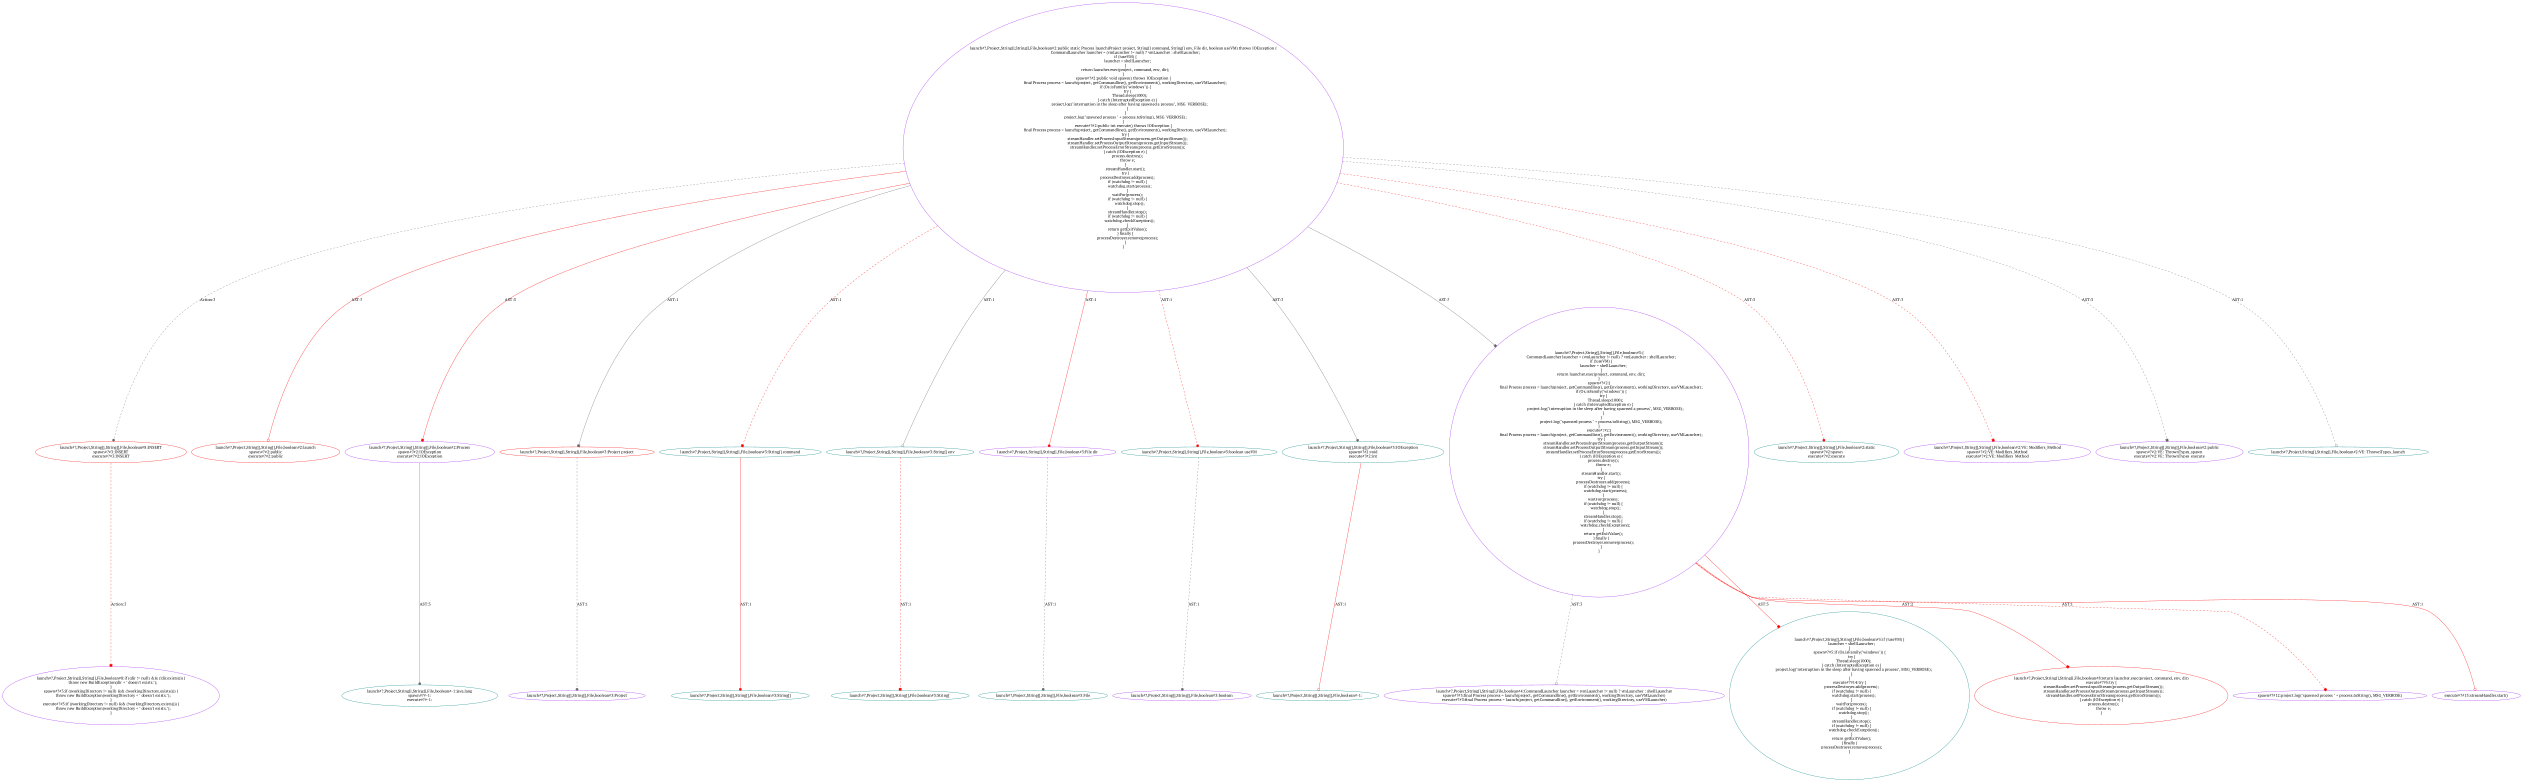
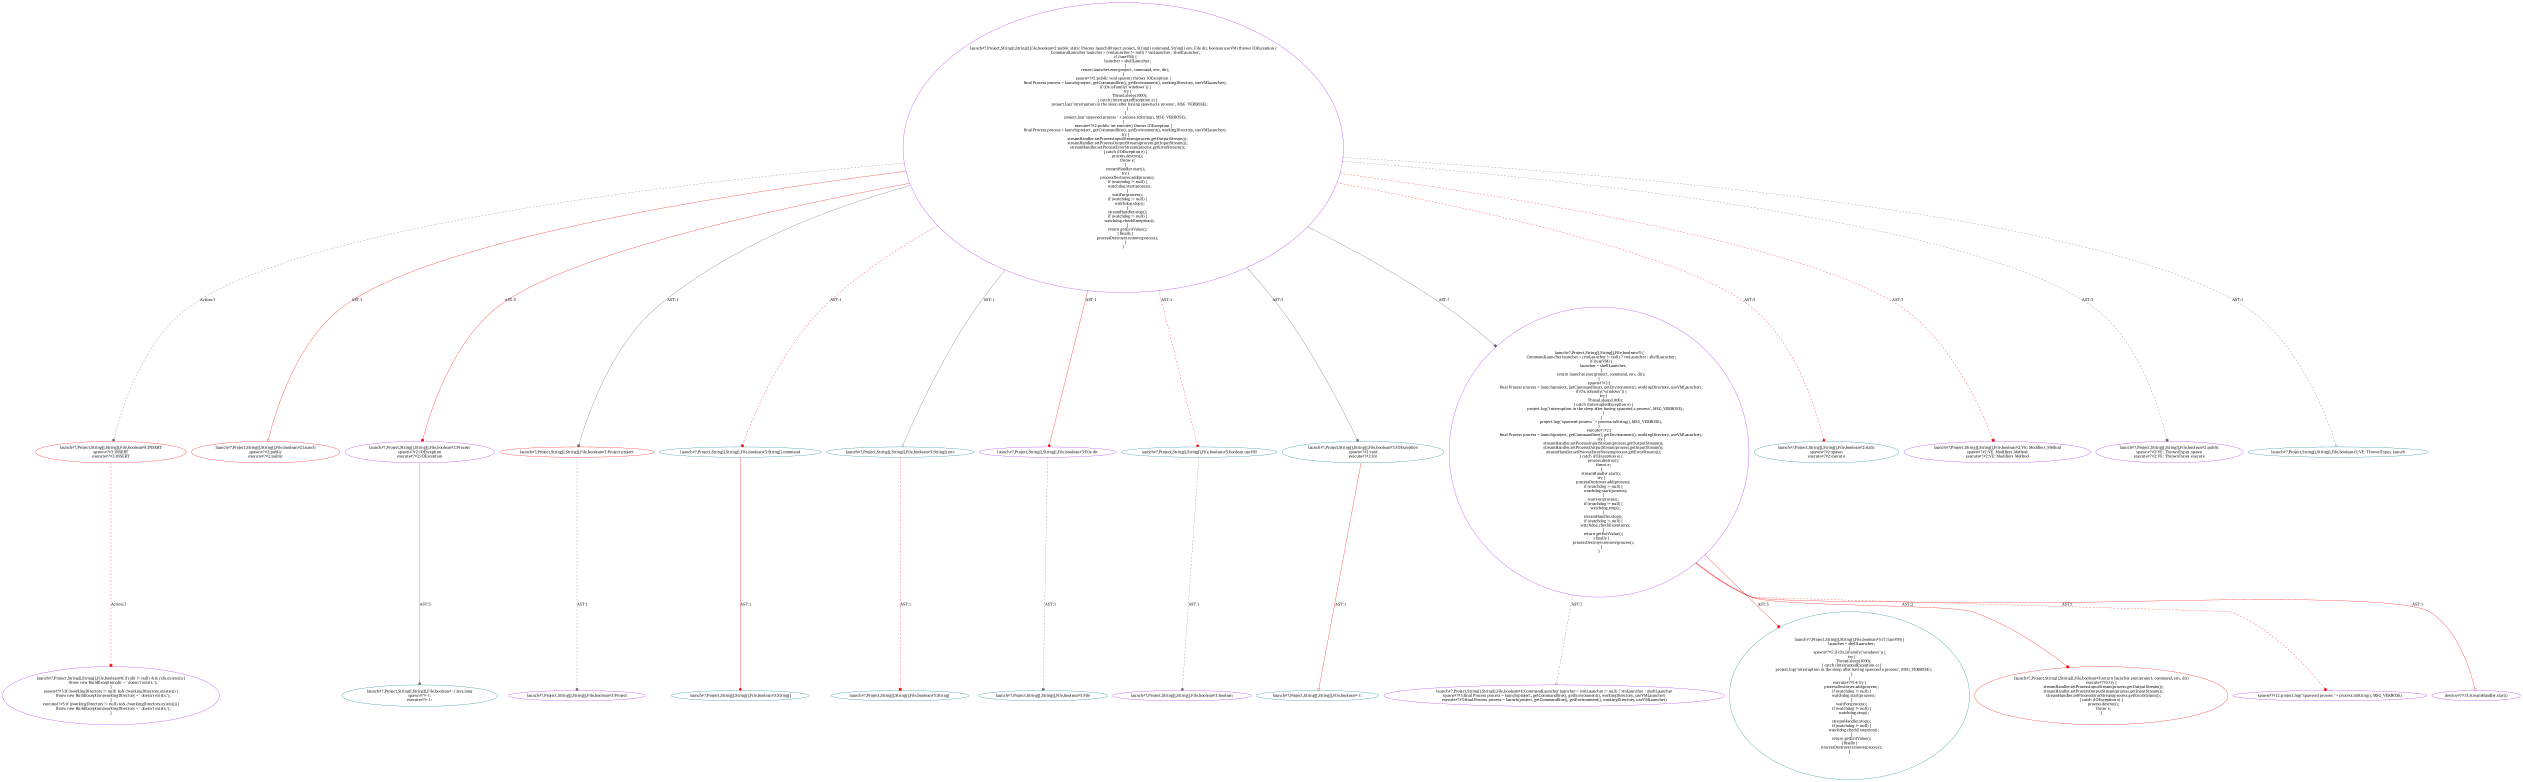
(2476, 696) -> (2476, 696)
